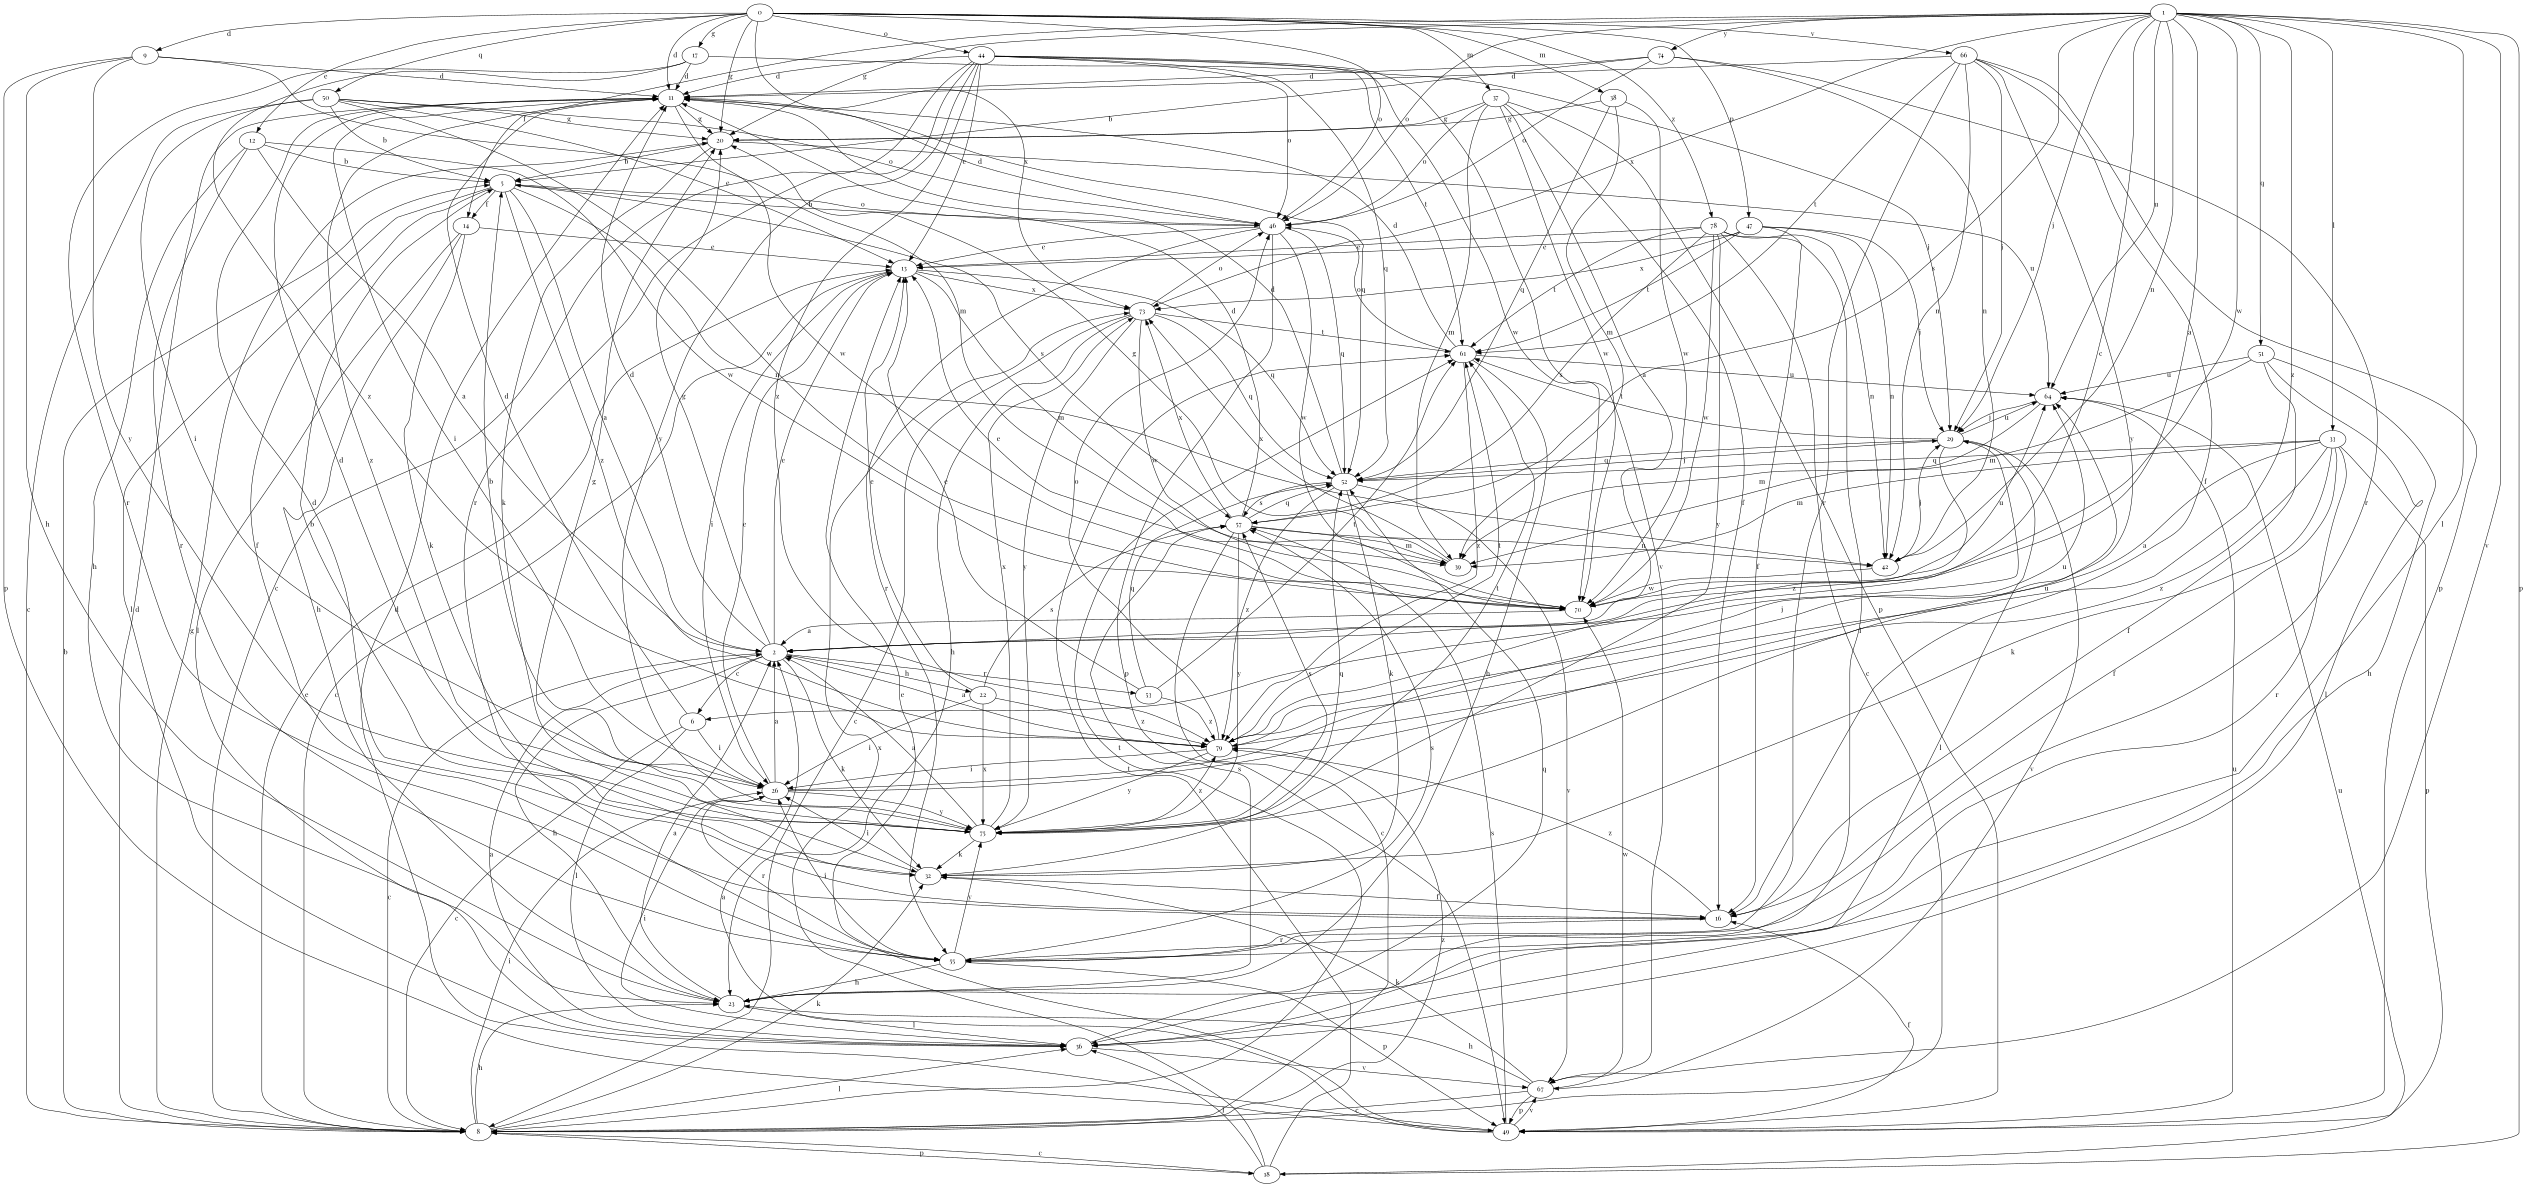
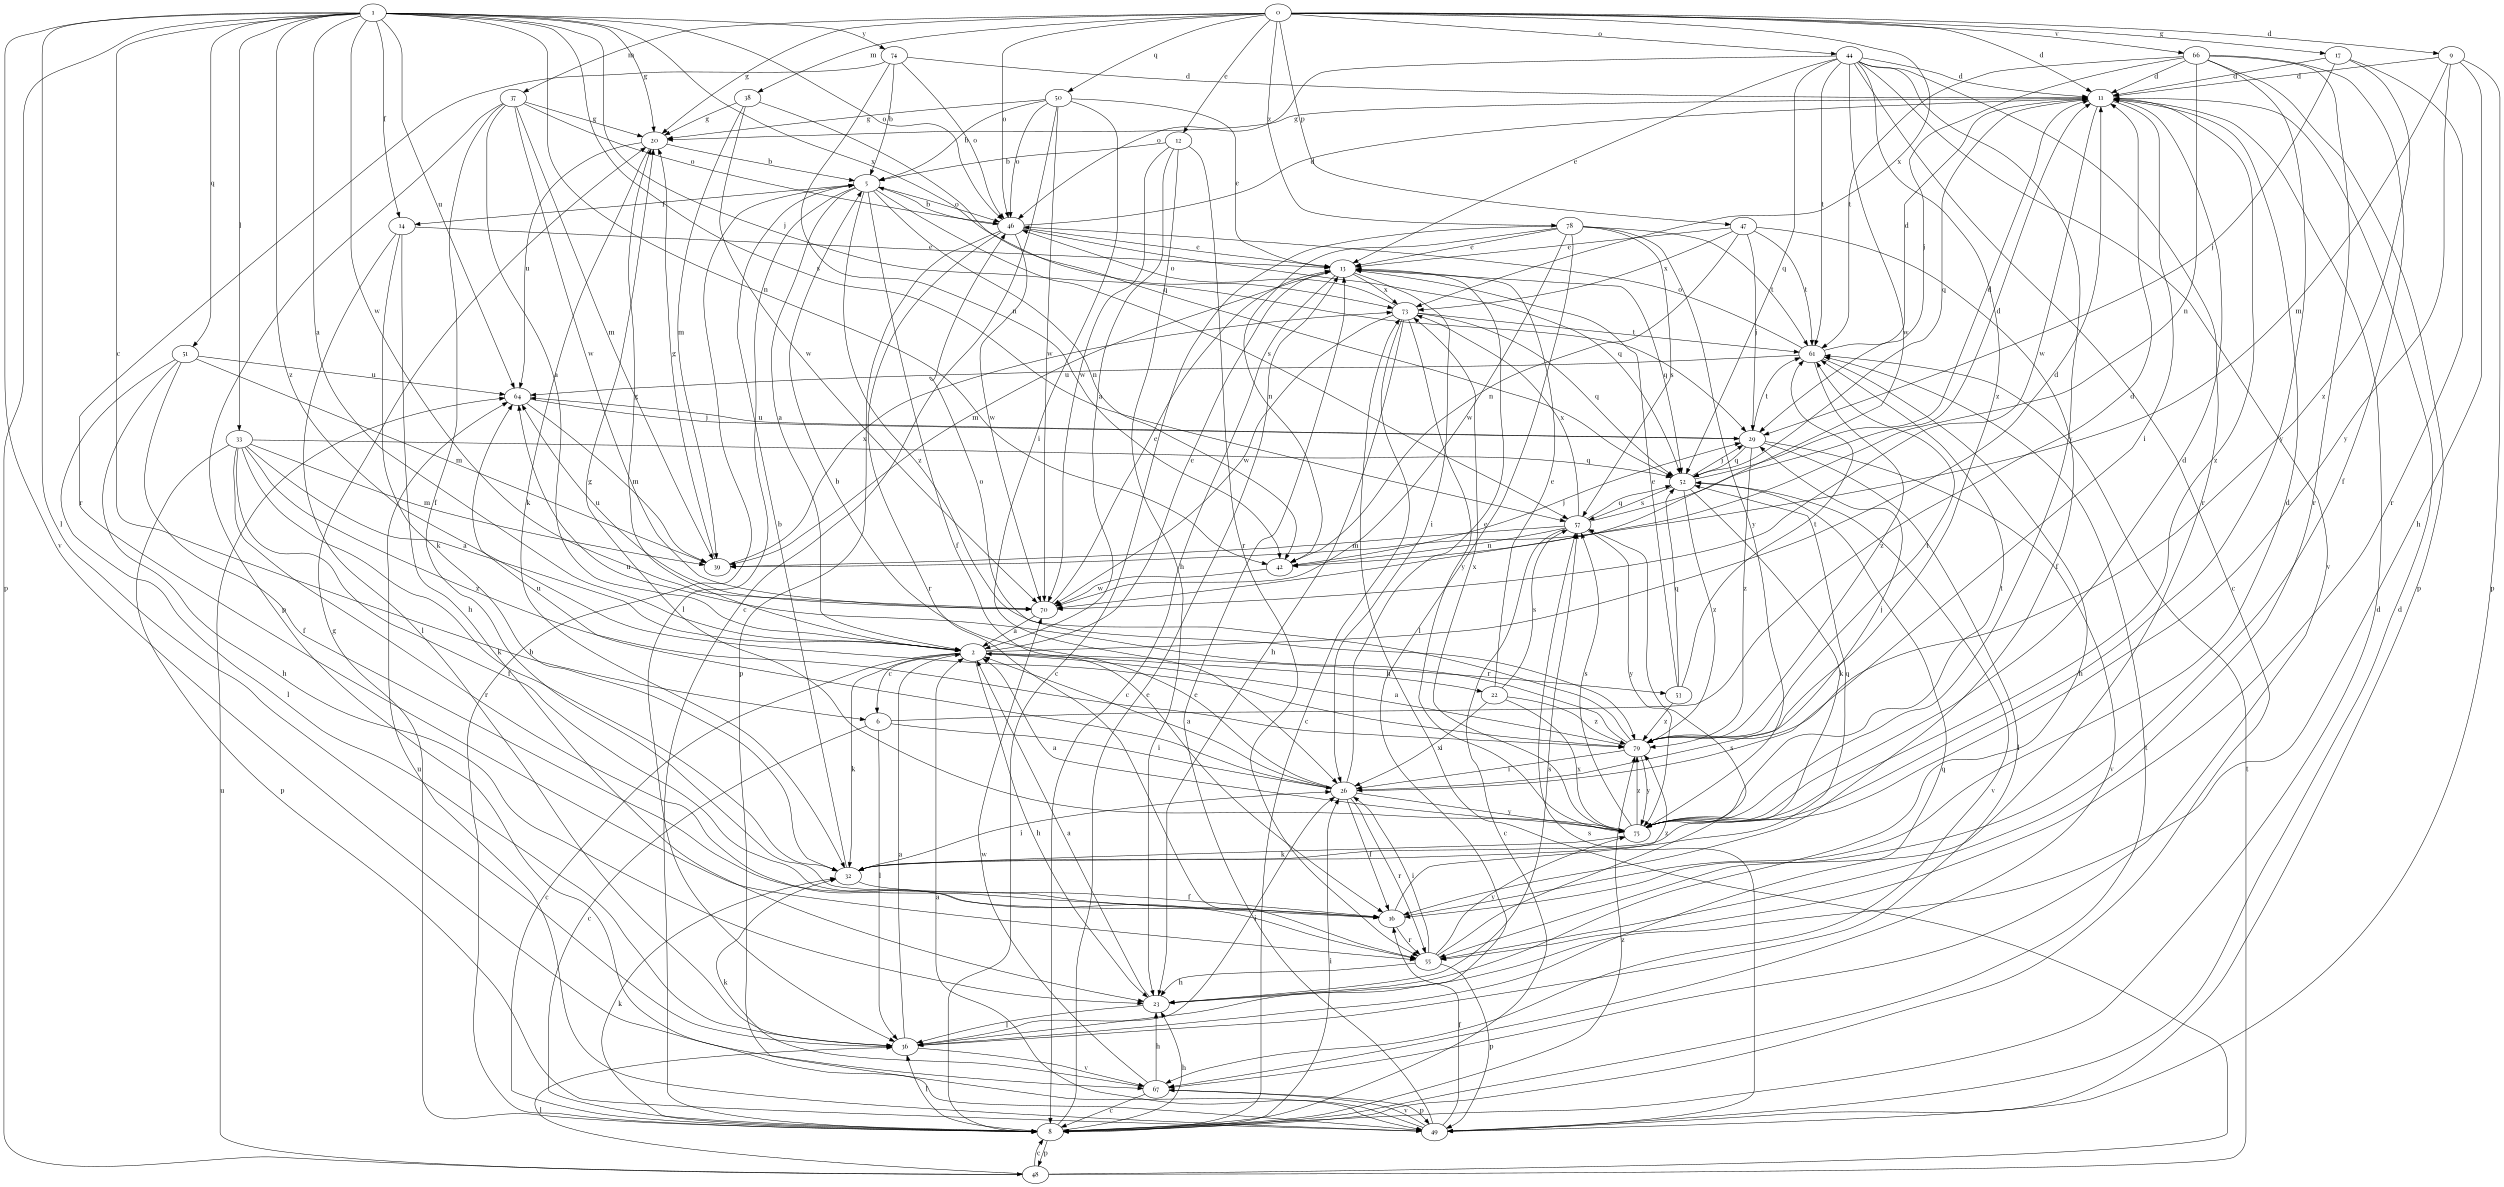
none -> (1368, 855)
(1267, 1175) -> (1035, 1175)
